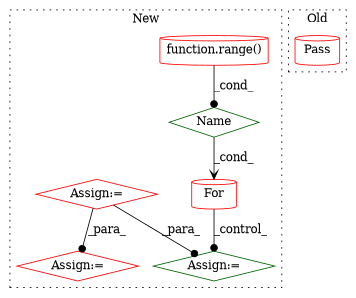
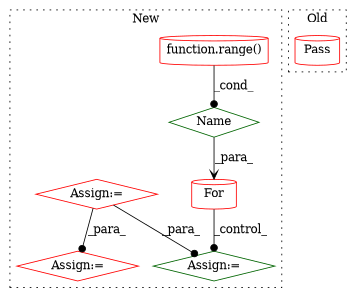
(234, 158) -> (234, 158)
